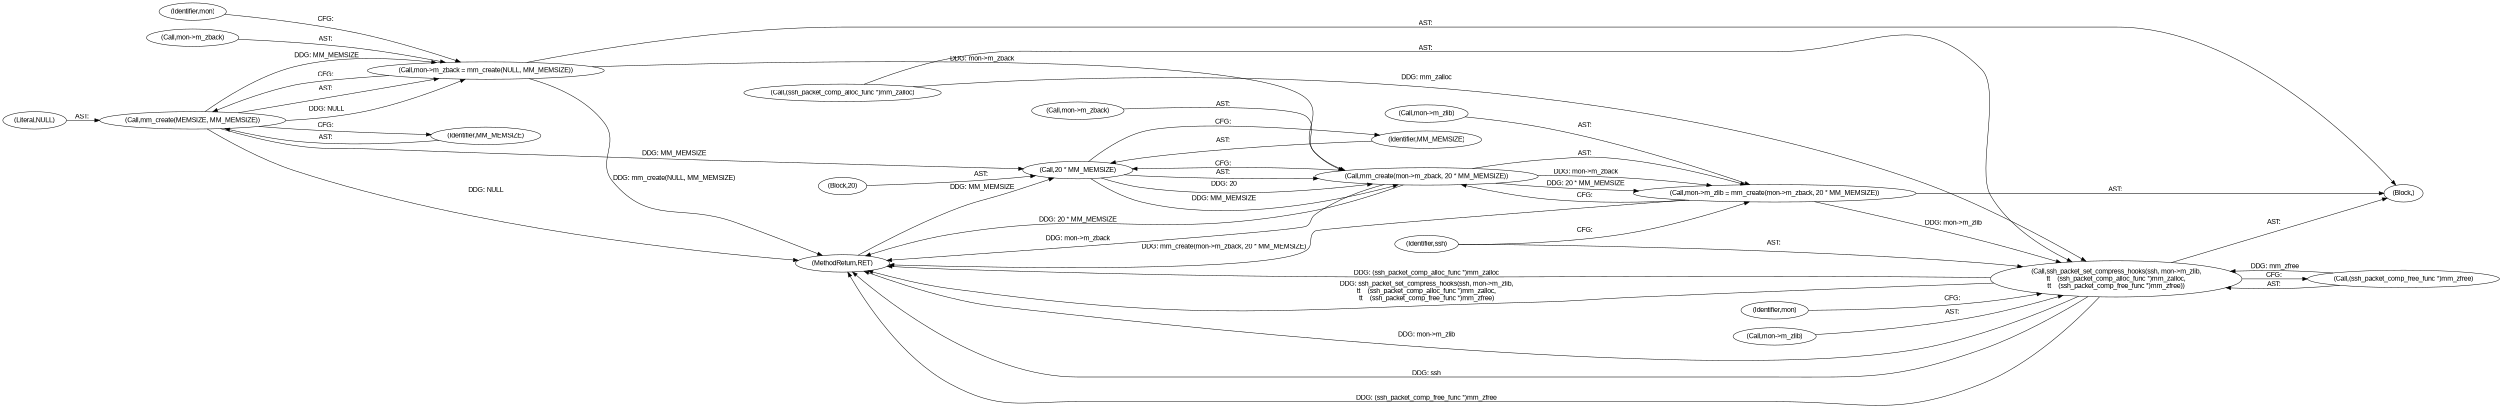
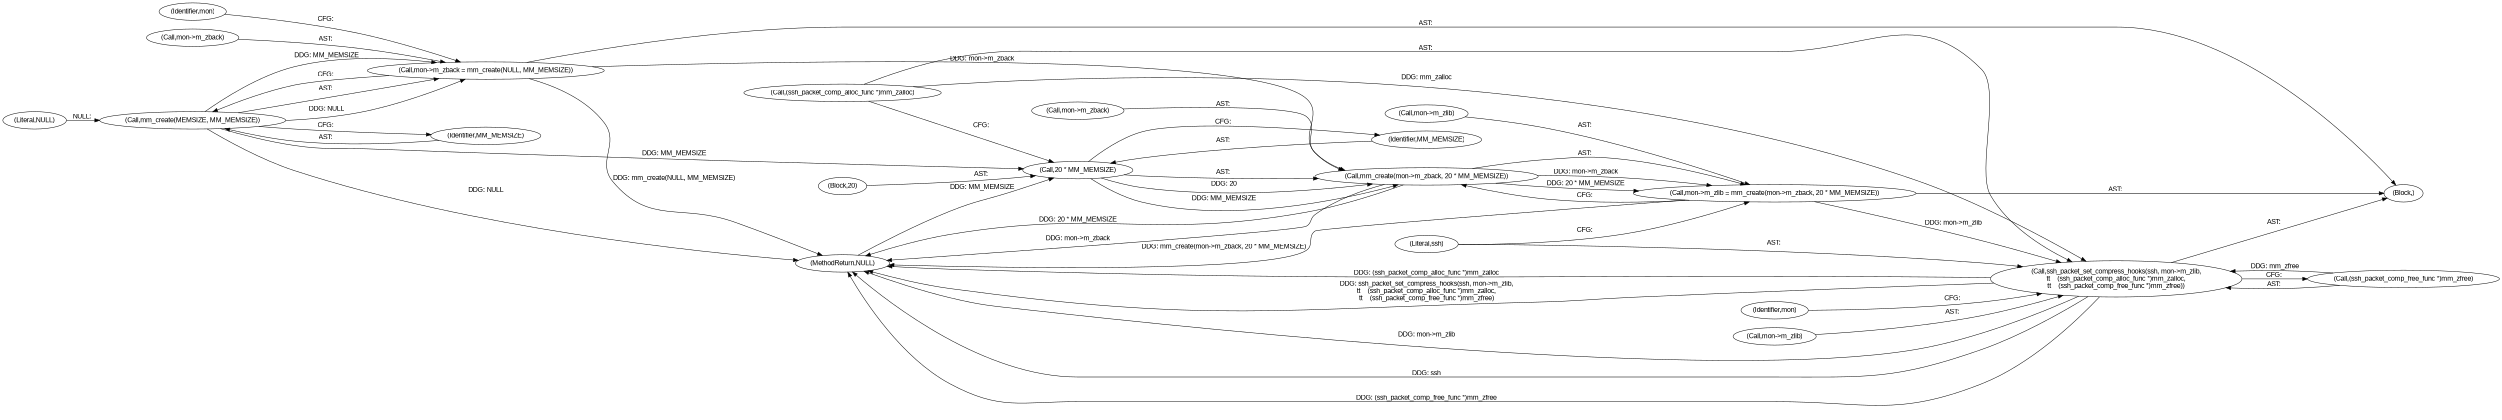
(83, 117) -> (83, 117)
(1241, 167) -> (959, 131)
(1427, 244) -> (1427, 244)
(843, 263) -> (843, 263)
